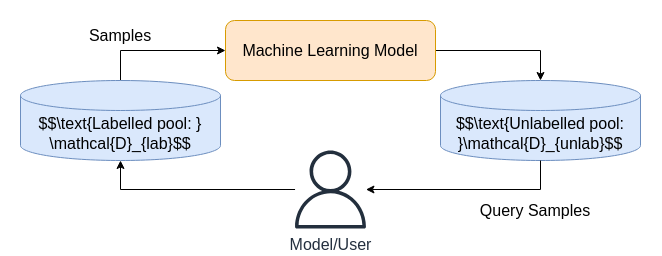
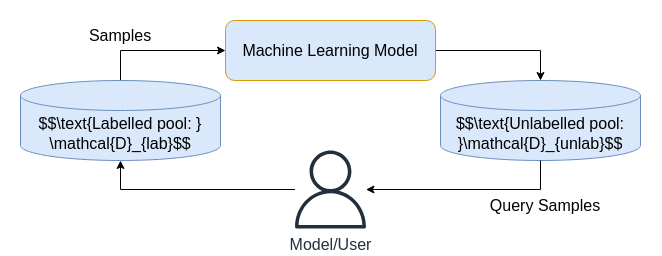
(331, 51) -> (331, 51)
(536, 211) -> (546, 206)
